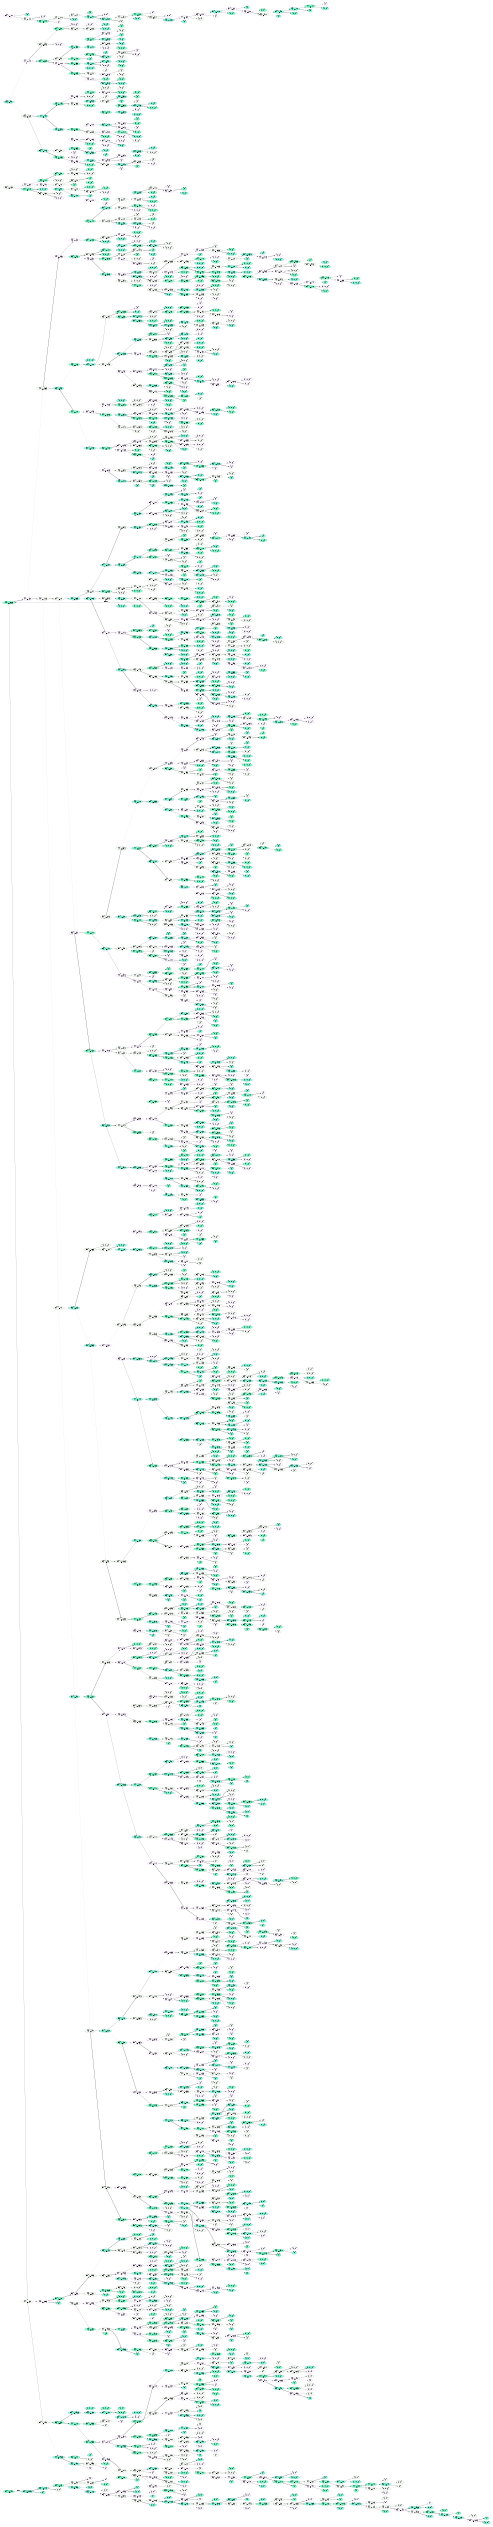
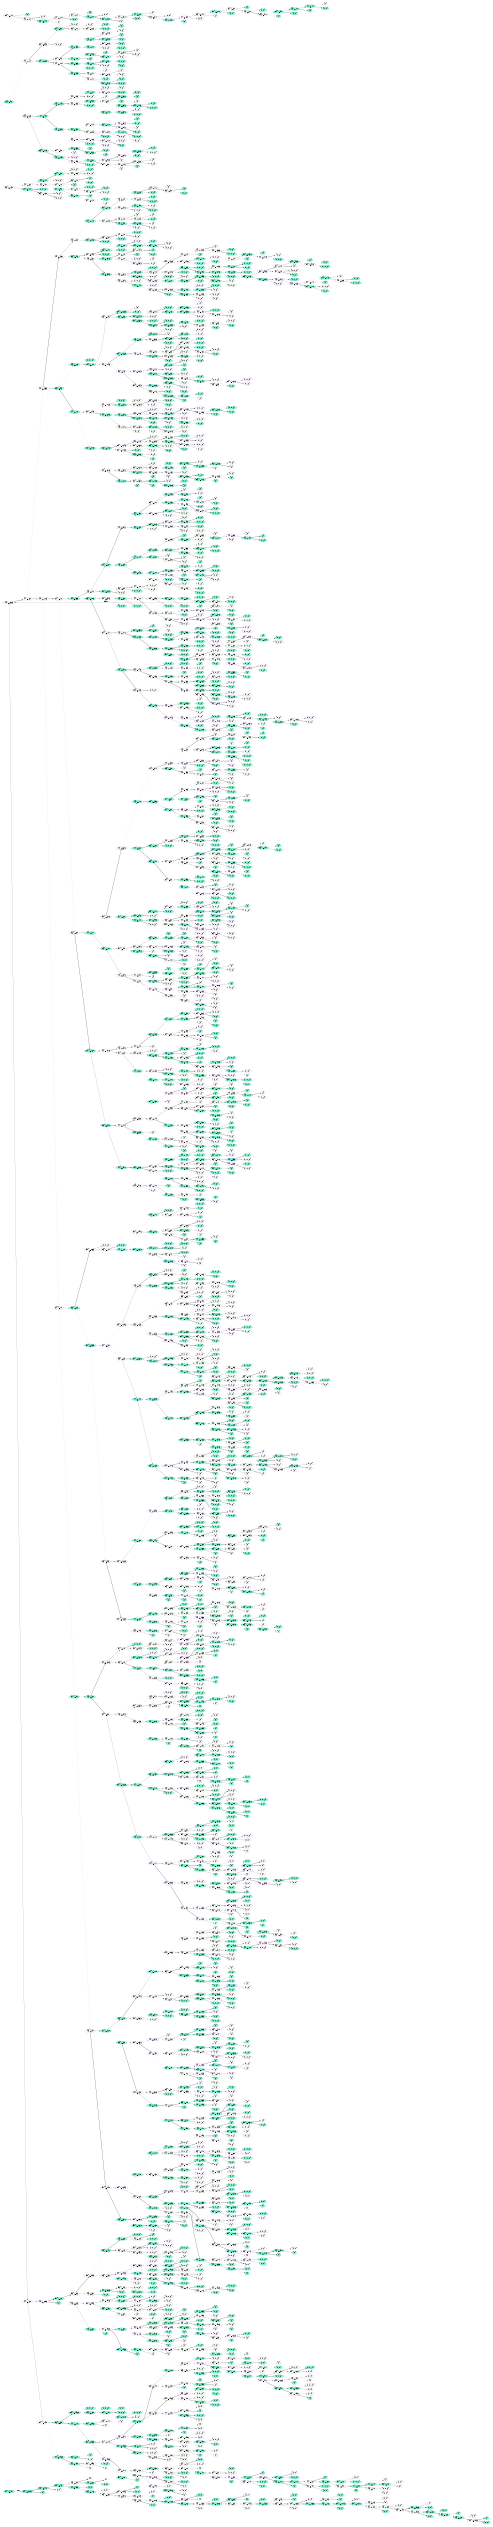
(122, 165) -> (122, 165)
(9, 603) -> (9, 603)
(216, 779) -> (216, 779)
(184, 920) -> (184, 920)
(216, 1589) -> (216, 1589)
(90, 2483) -> (90, 2483)
